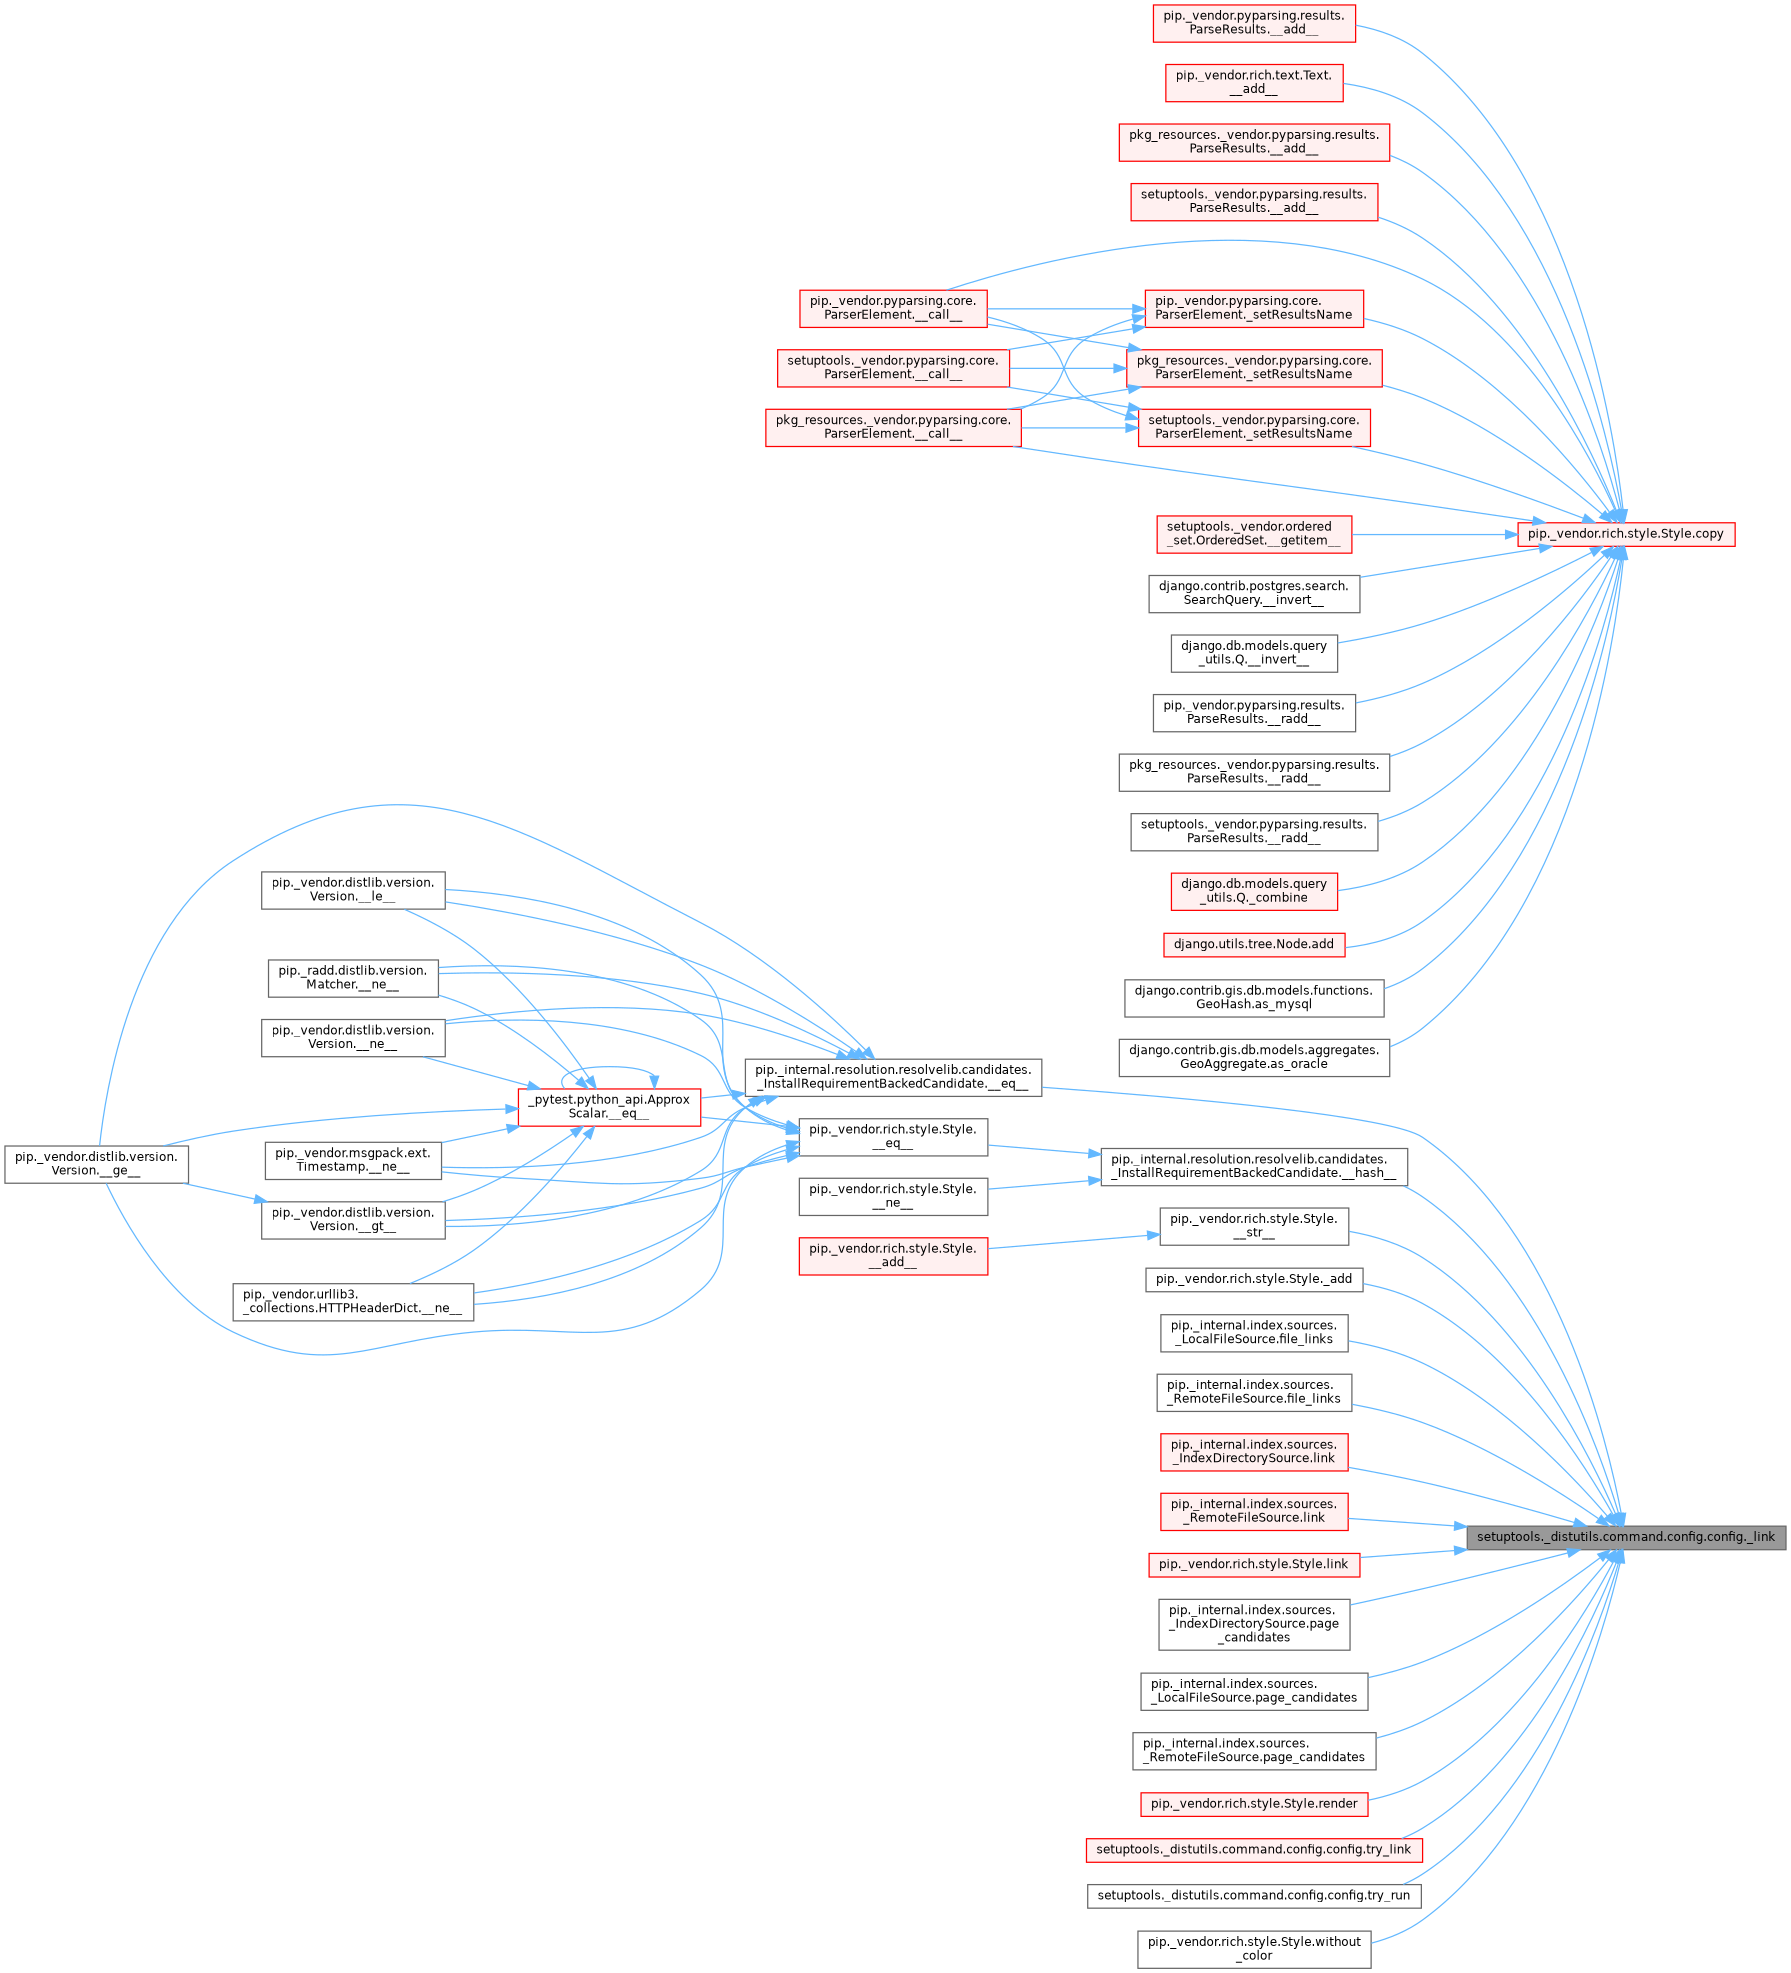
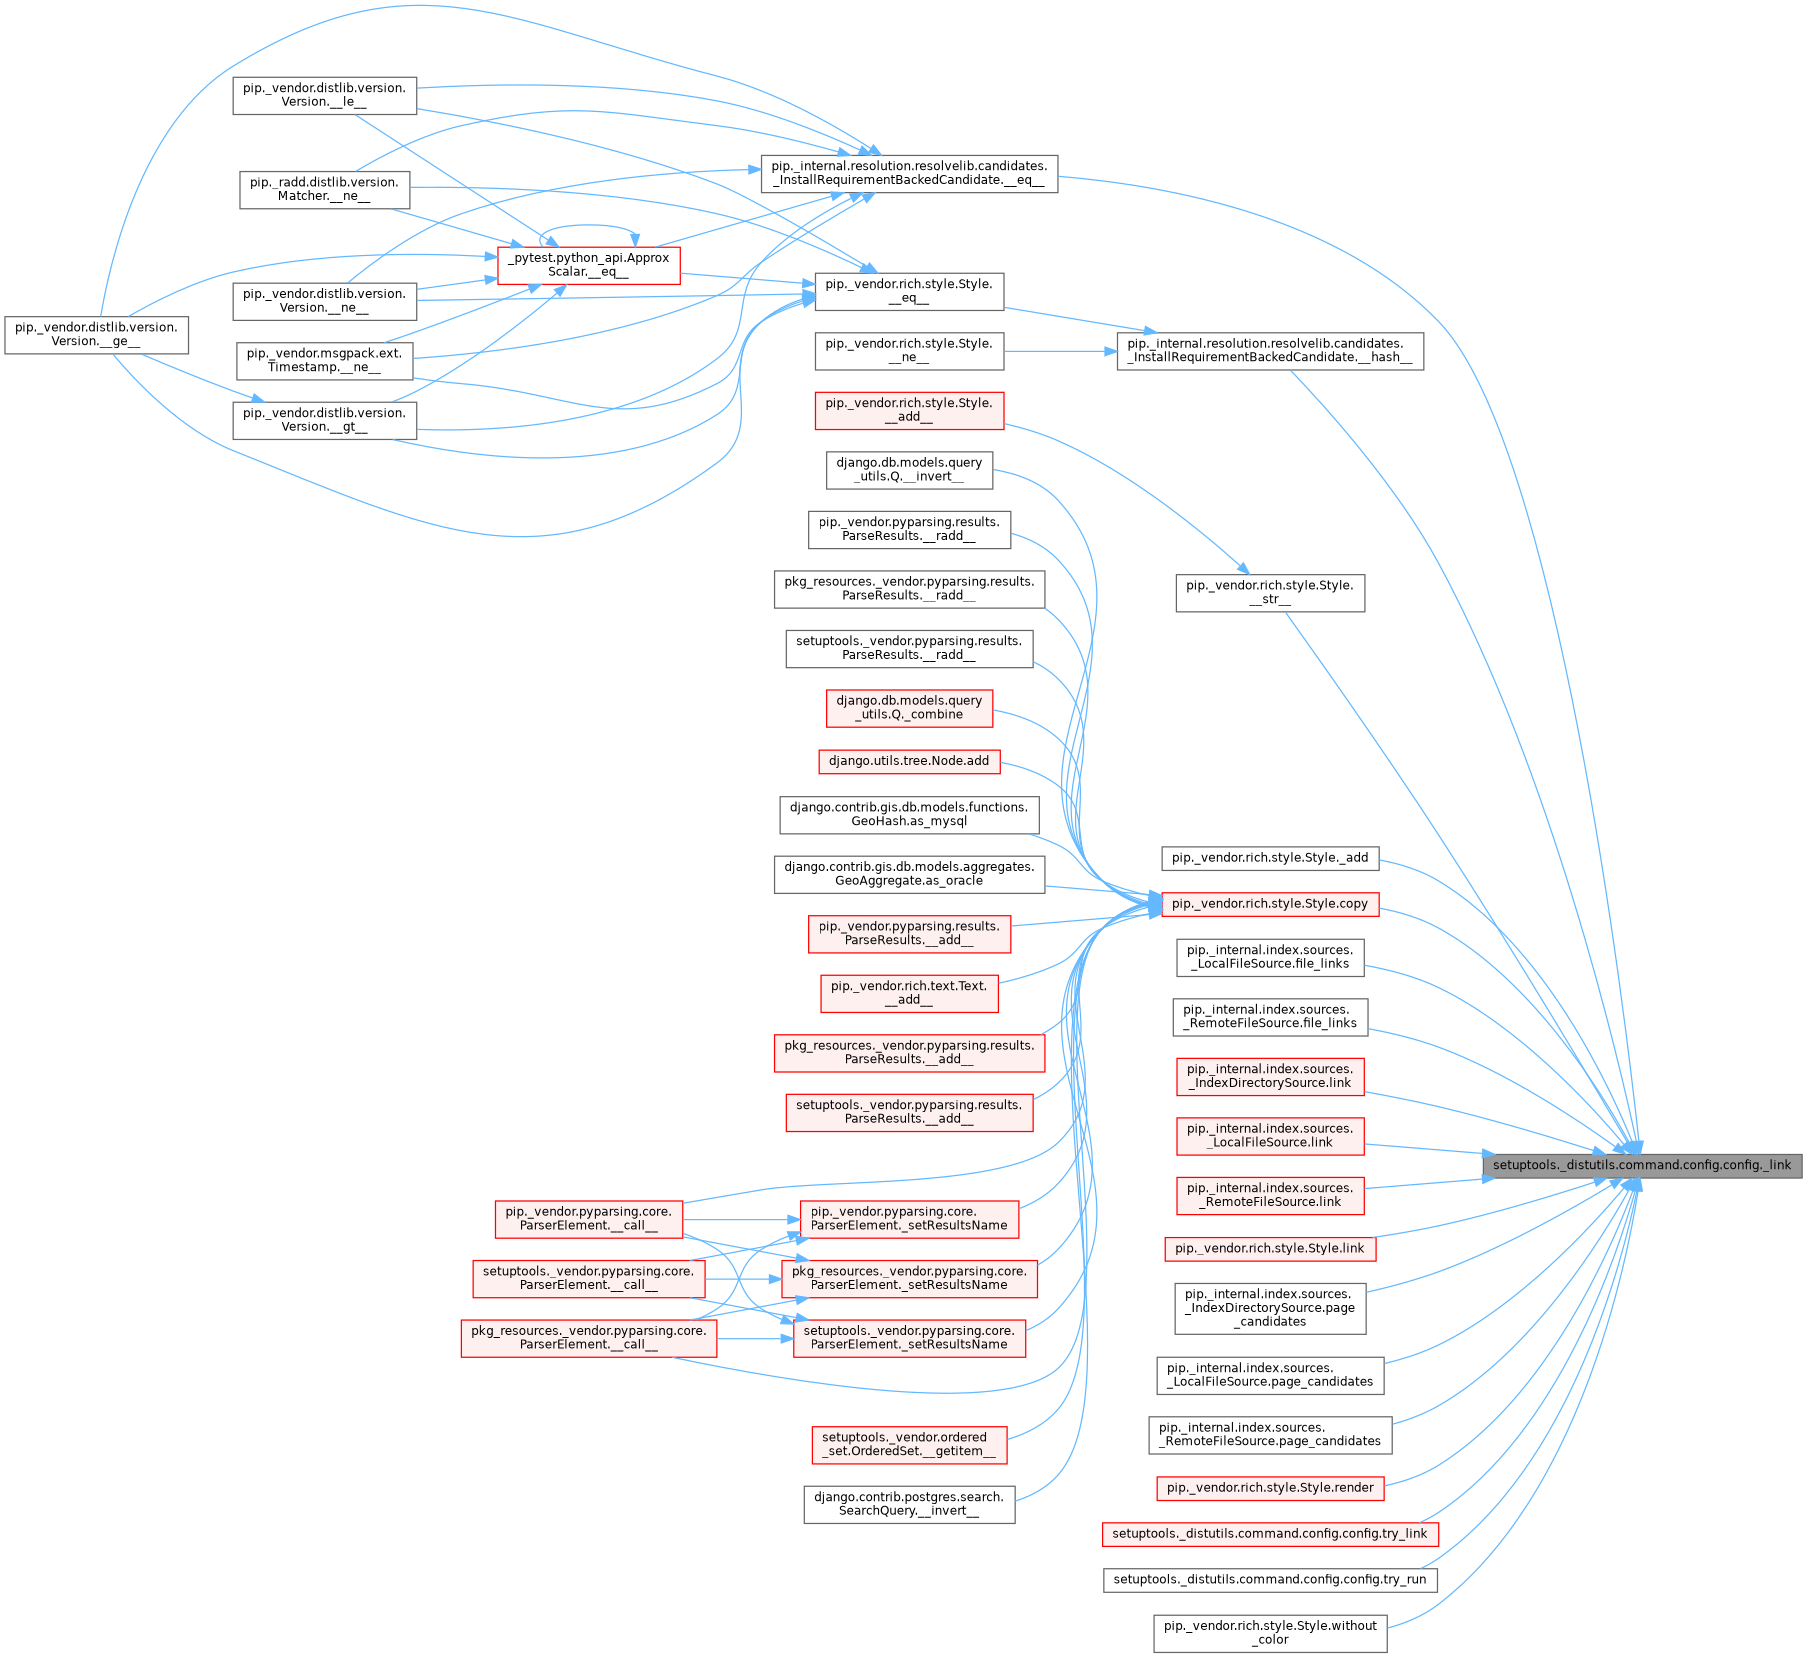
none -> (1527, 1000)
none -> (1271, 1136)
(353, 1302) -> none
